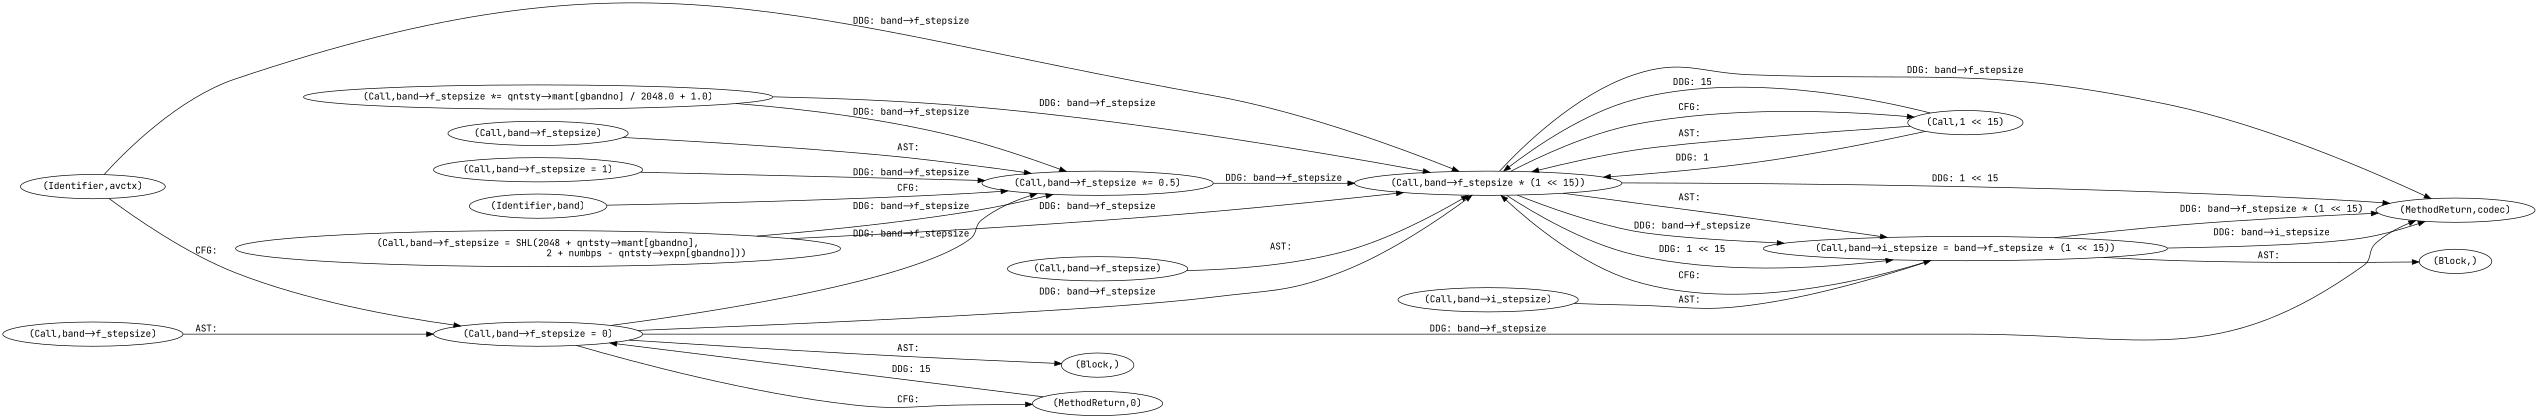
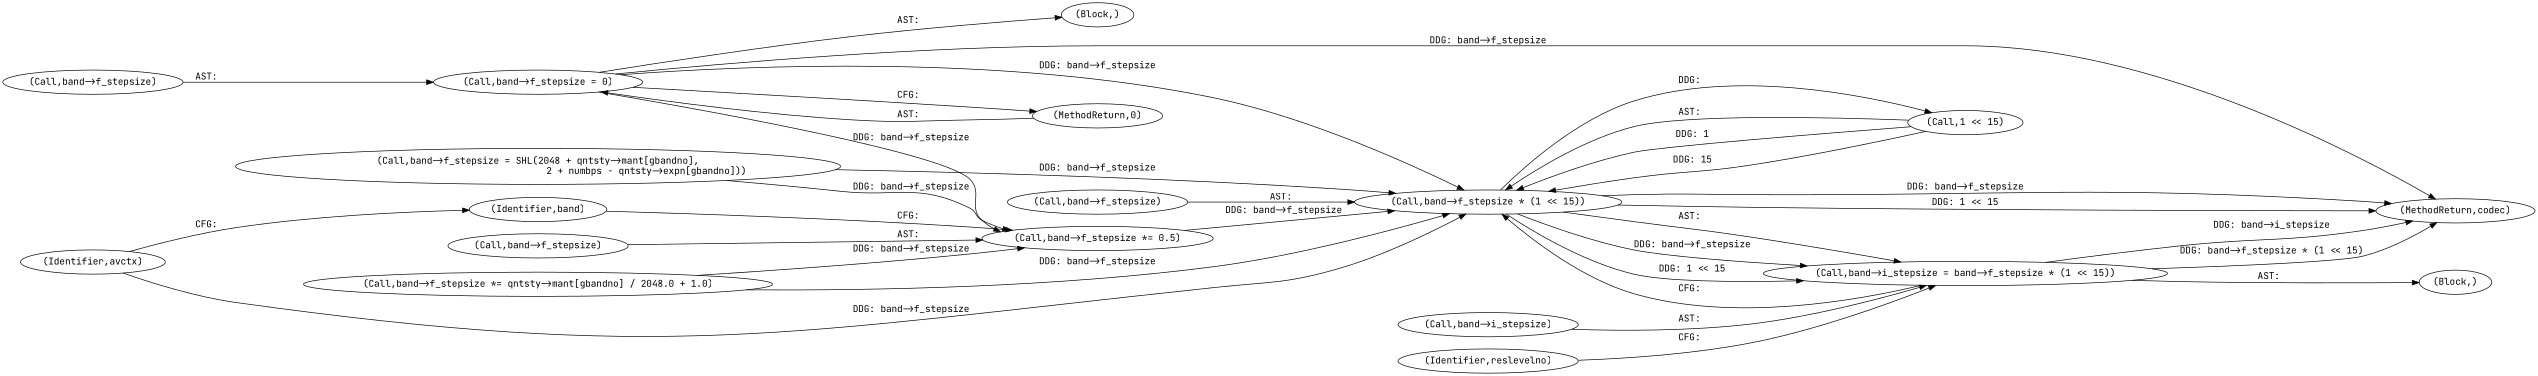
(1692, 107) -> (1692, 80)
(538, 170) -> none
(272, 286) -> (295, 220)
none -> (1488, 361)
(911, 369) -> (911, 115)
